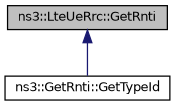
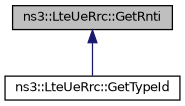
(87, 88) -> (92, 88)
